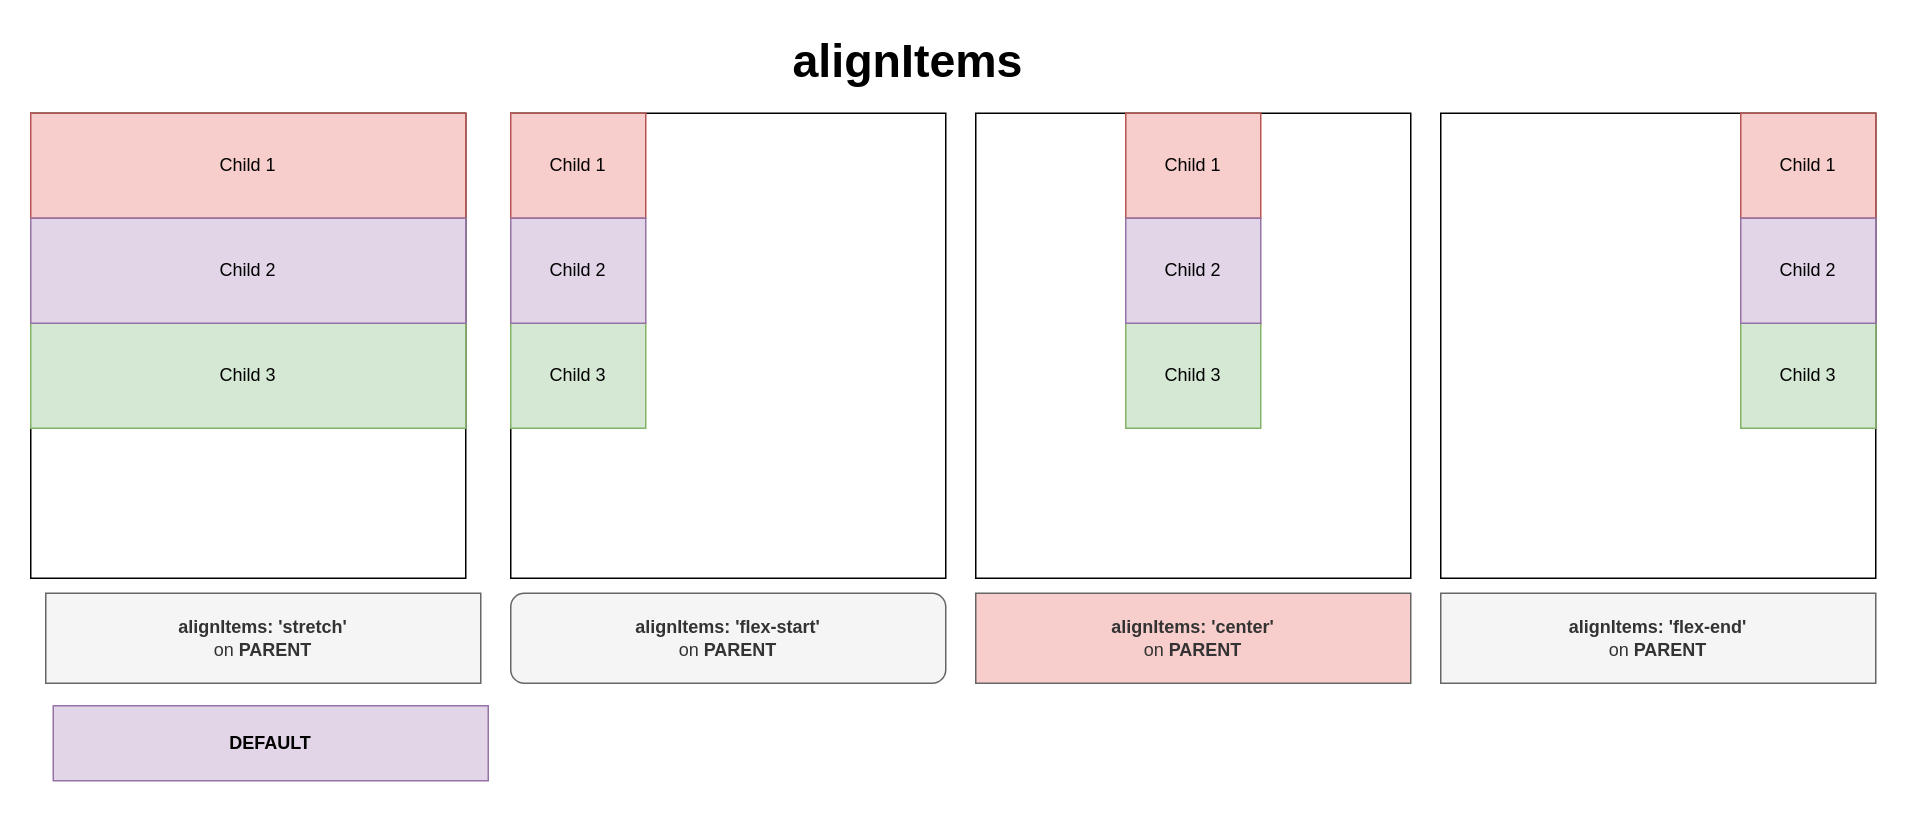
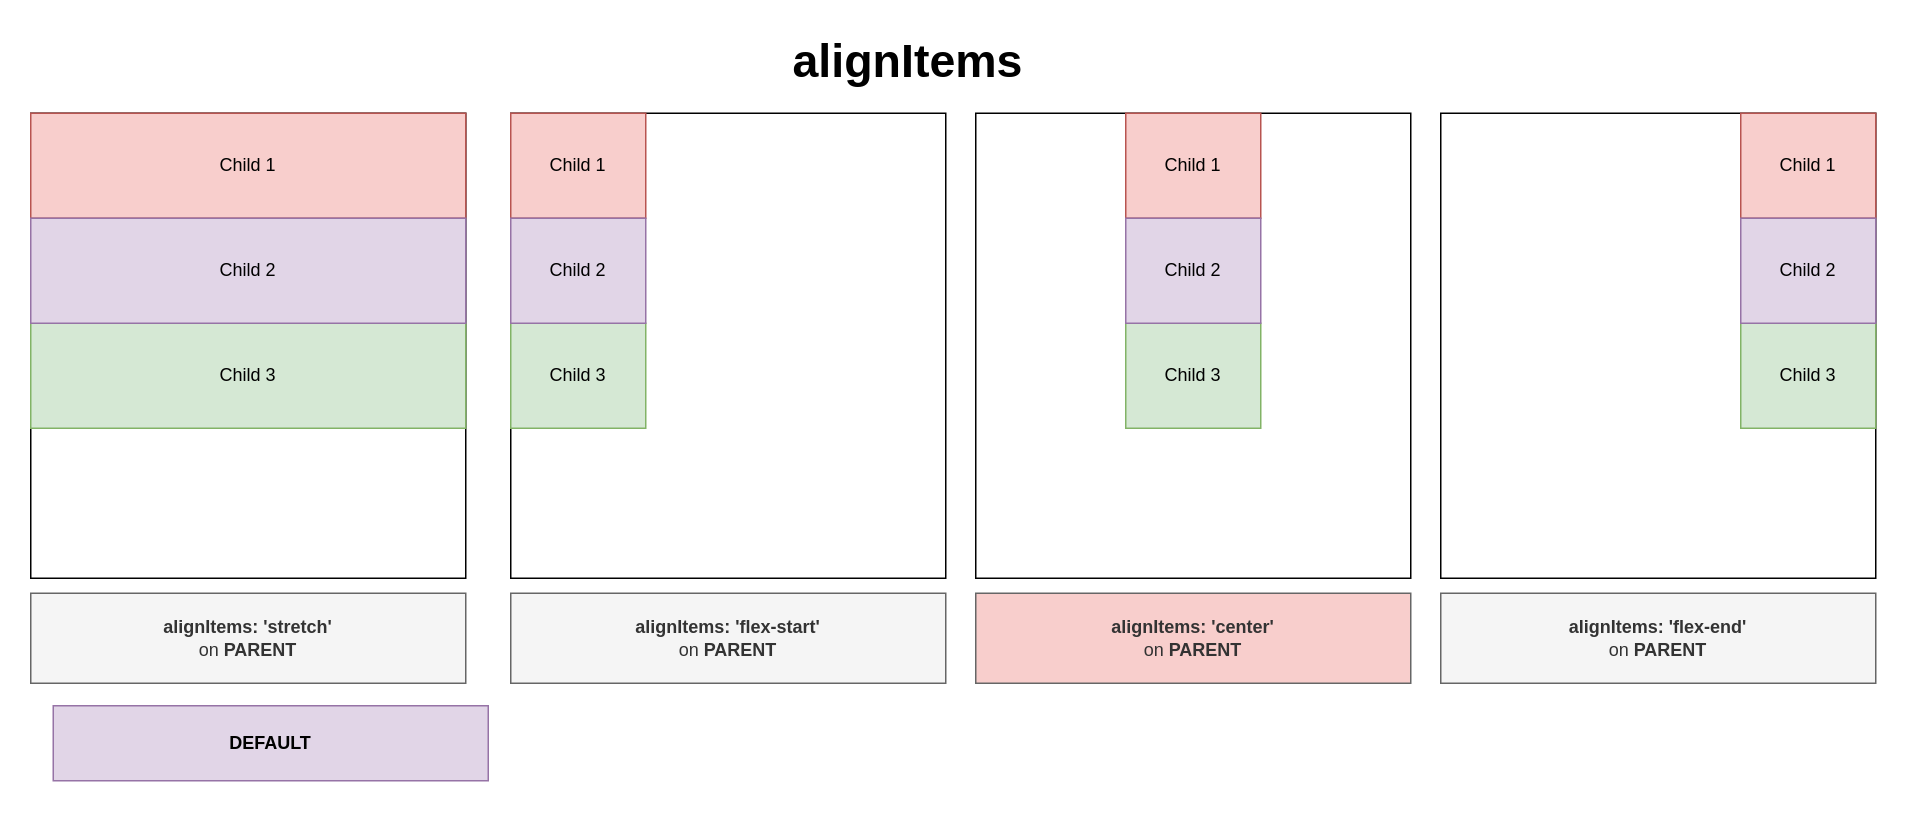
(263, 638) -> (248, 638)
(728, 638) -> (728, 638)
